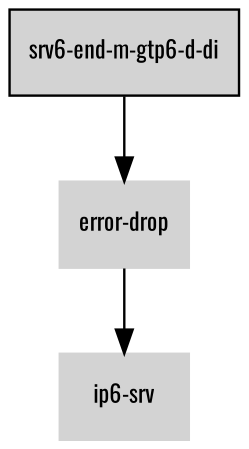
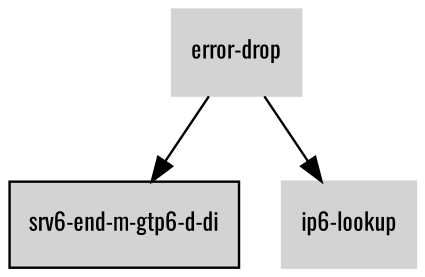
(124, 127) -> (187, 129)
(124, 397) -> (349, 225)
